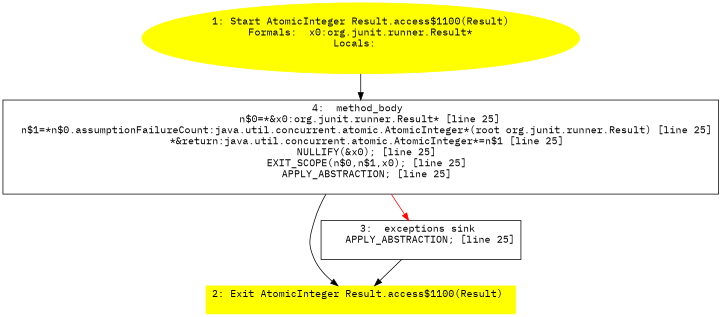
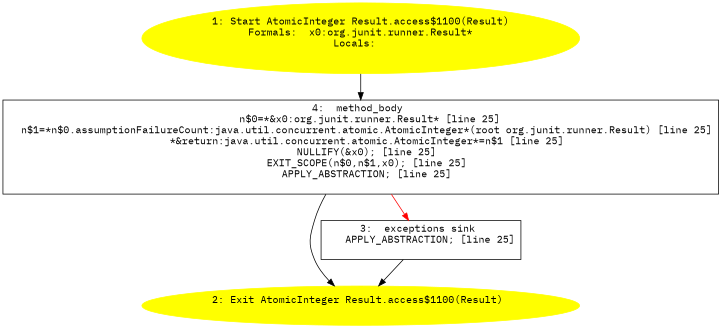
(361, 300) -> (361, 306)
